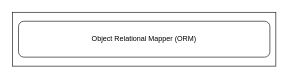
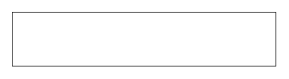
(144, 39) -> none
